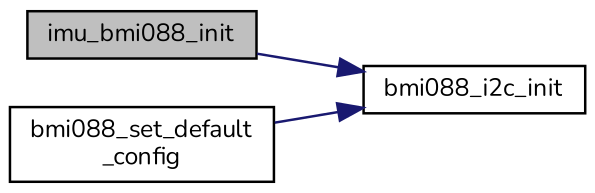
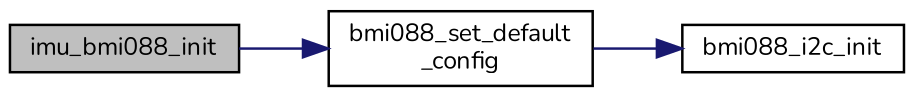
(298, 60) -> (271, 49)
